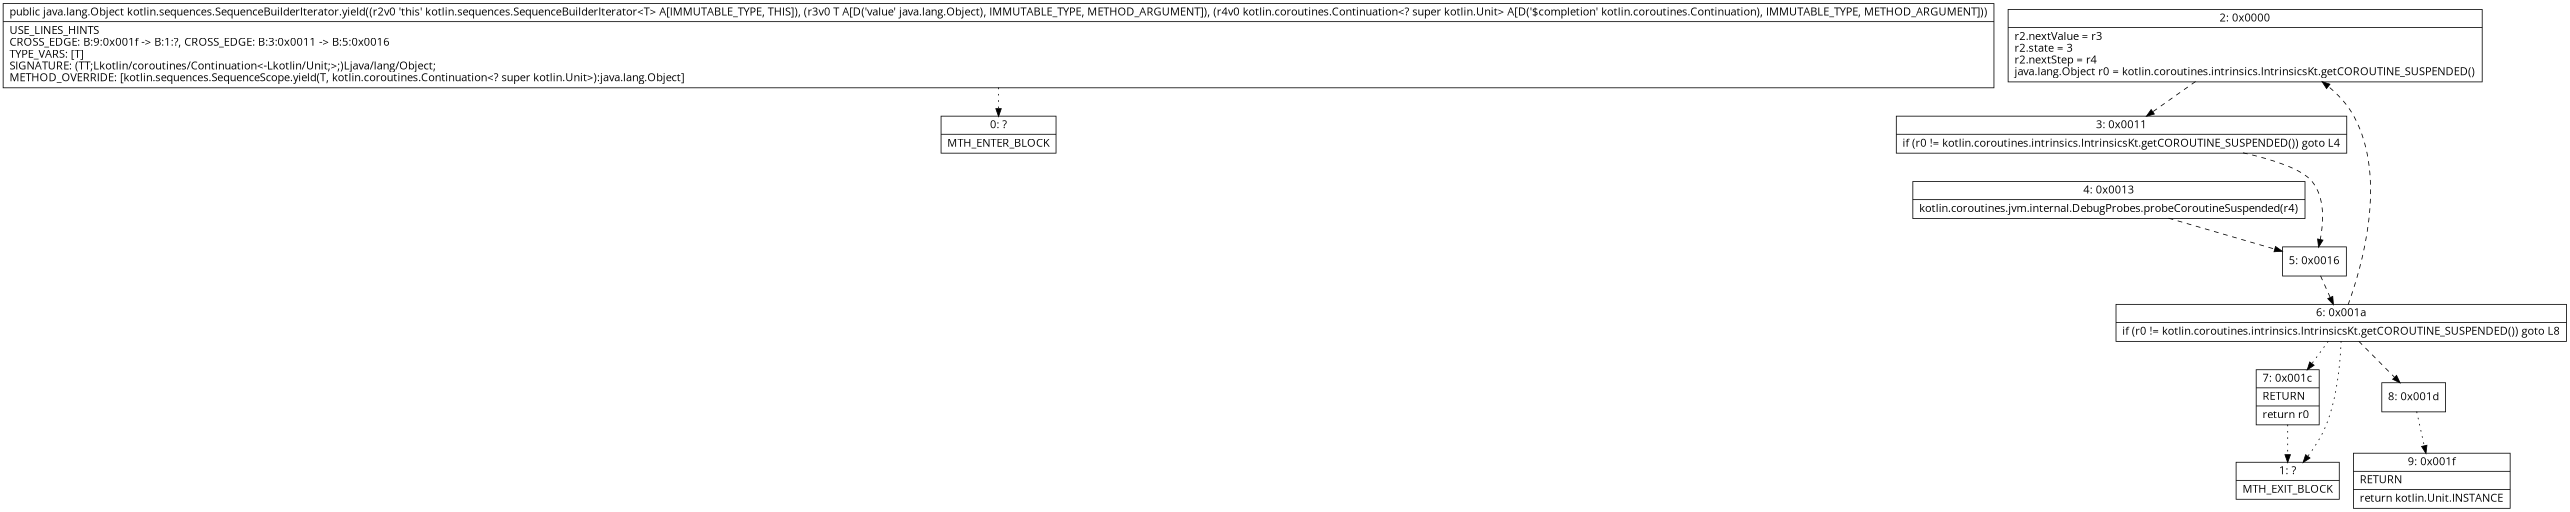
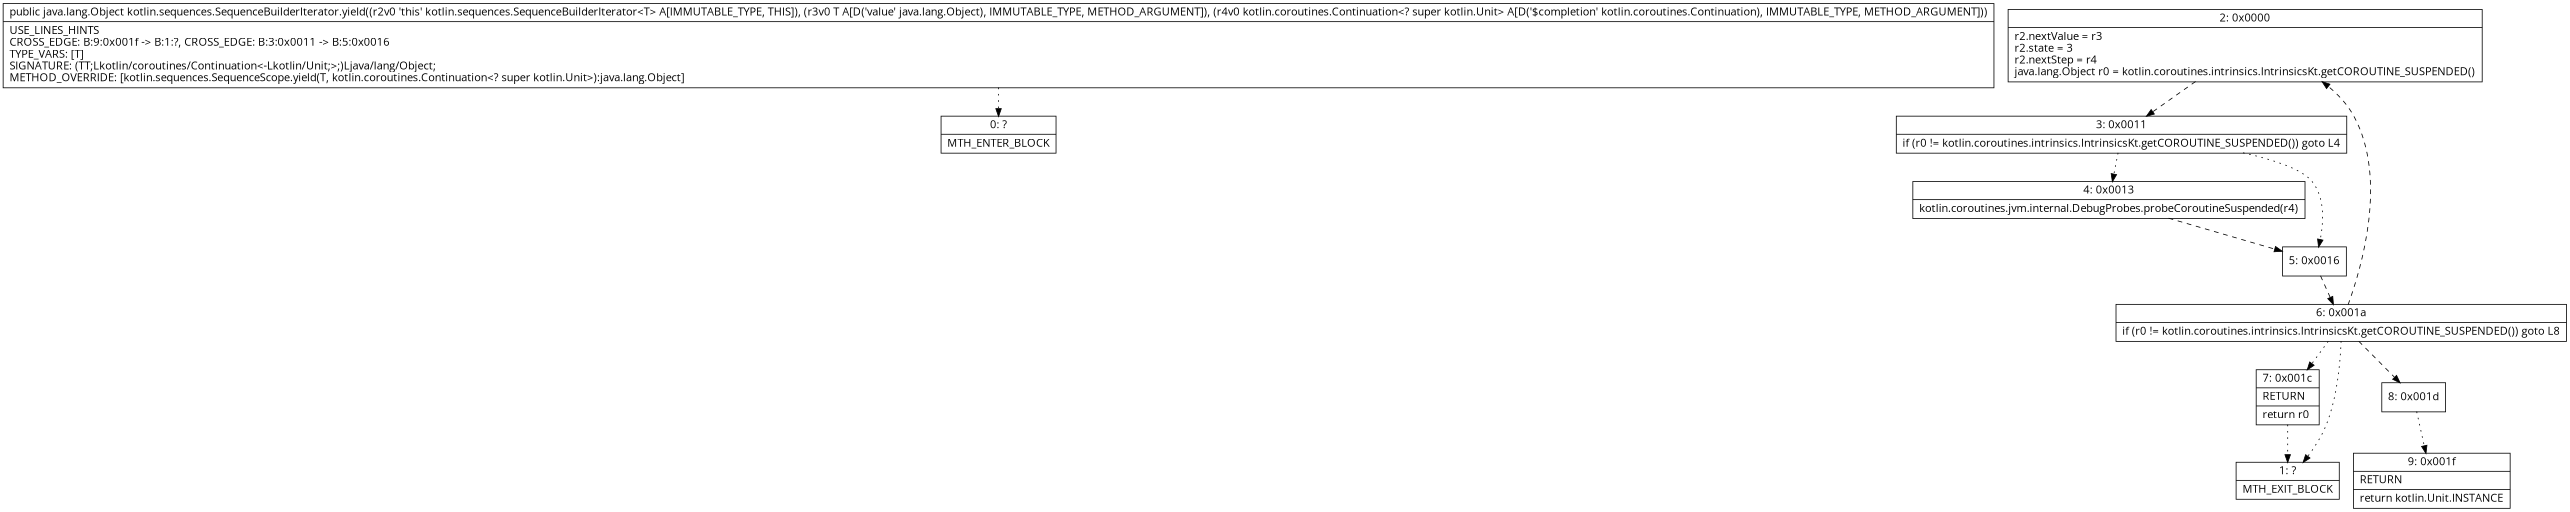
none -> (2116, 163)
(2306, 176) -> (2306, 176)
